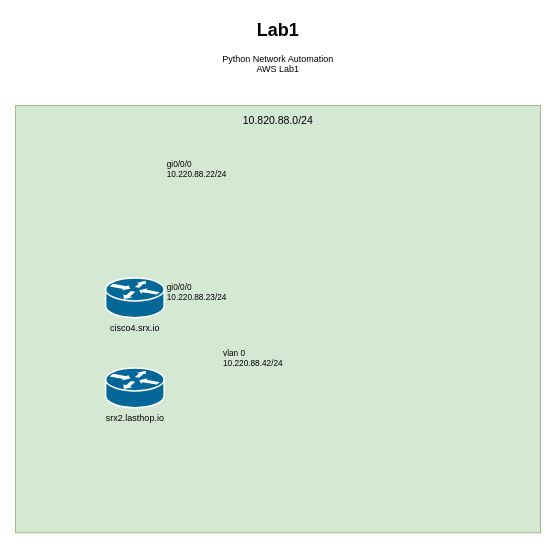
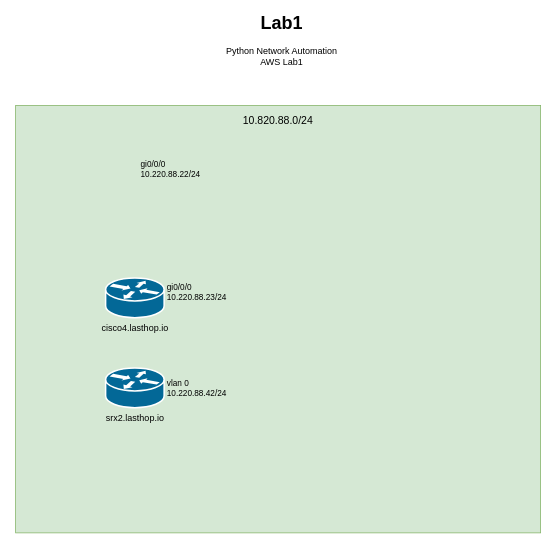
(278, 60) -> (282, 53)
(195, 169) -> (169, 169)
(135, 328) -> (135, 328)
(265, 358) -> (209, 388)
